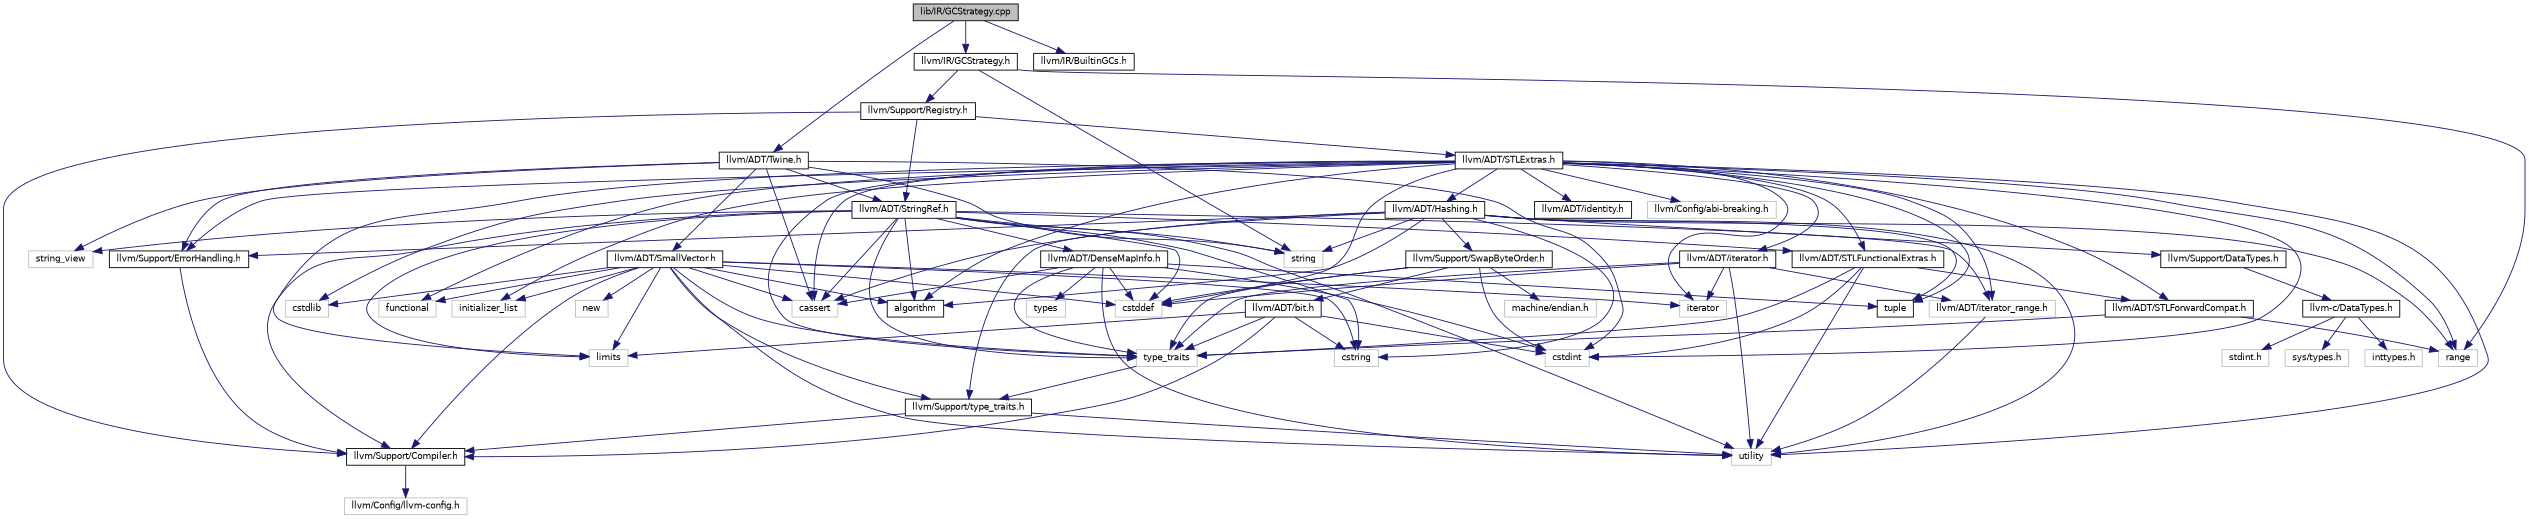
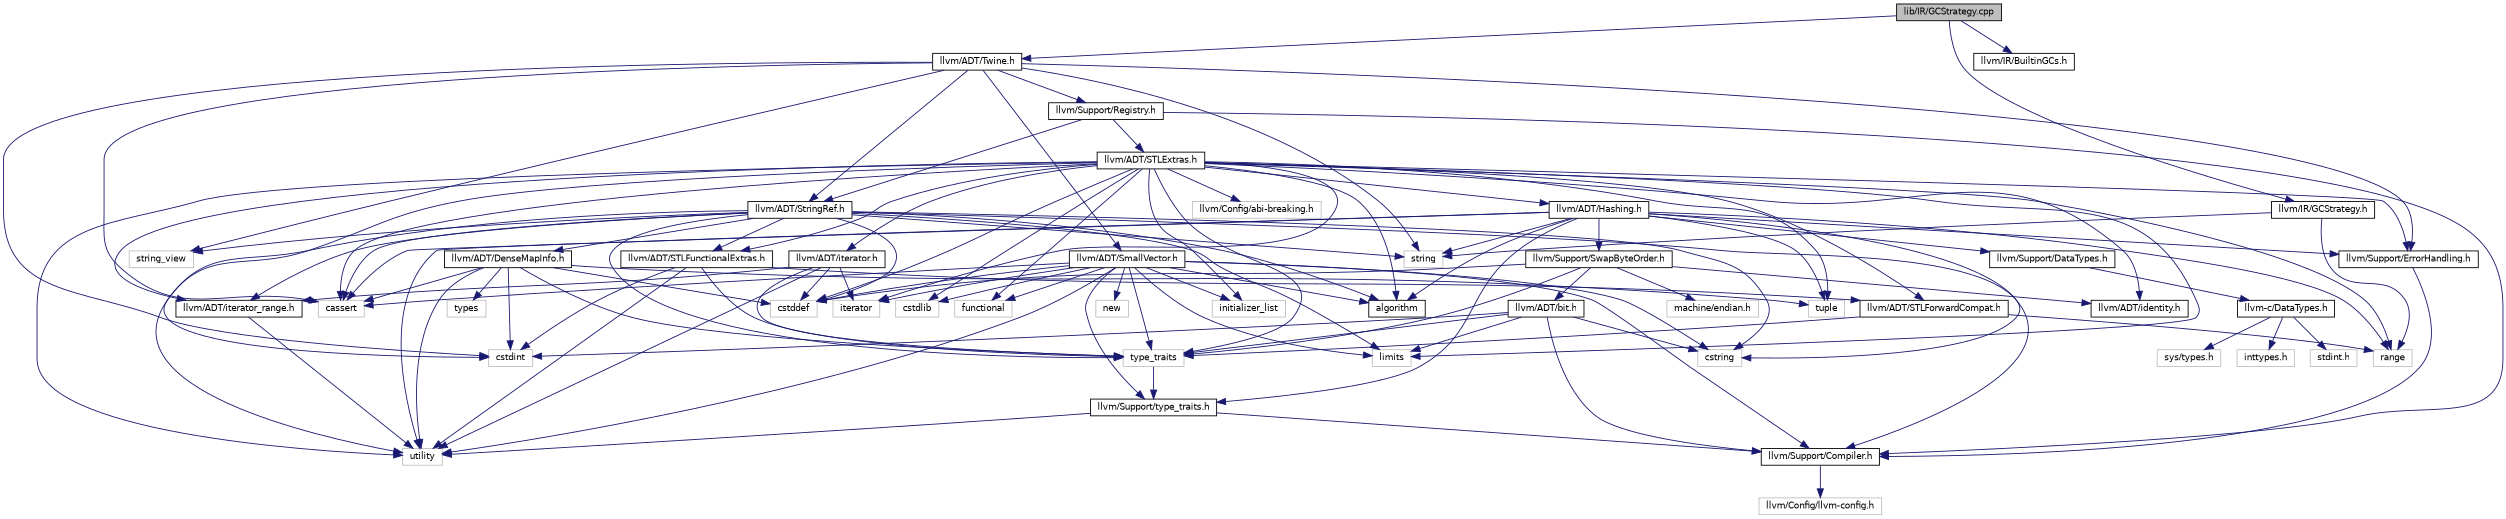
(945, 83) -> (1037, 85)
(1895, 309) -> (1827, 309)
(1992, 309) -> (239, 309)
(1496, 316) -> (1877, 285)
